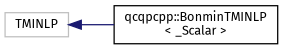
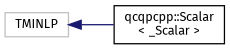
(196, 25) -> (169, 25)
